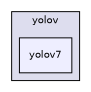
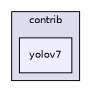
(46, 21) -> (46, 21)
